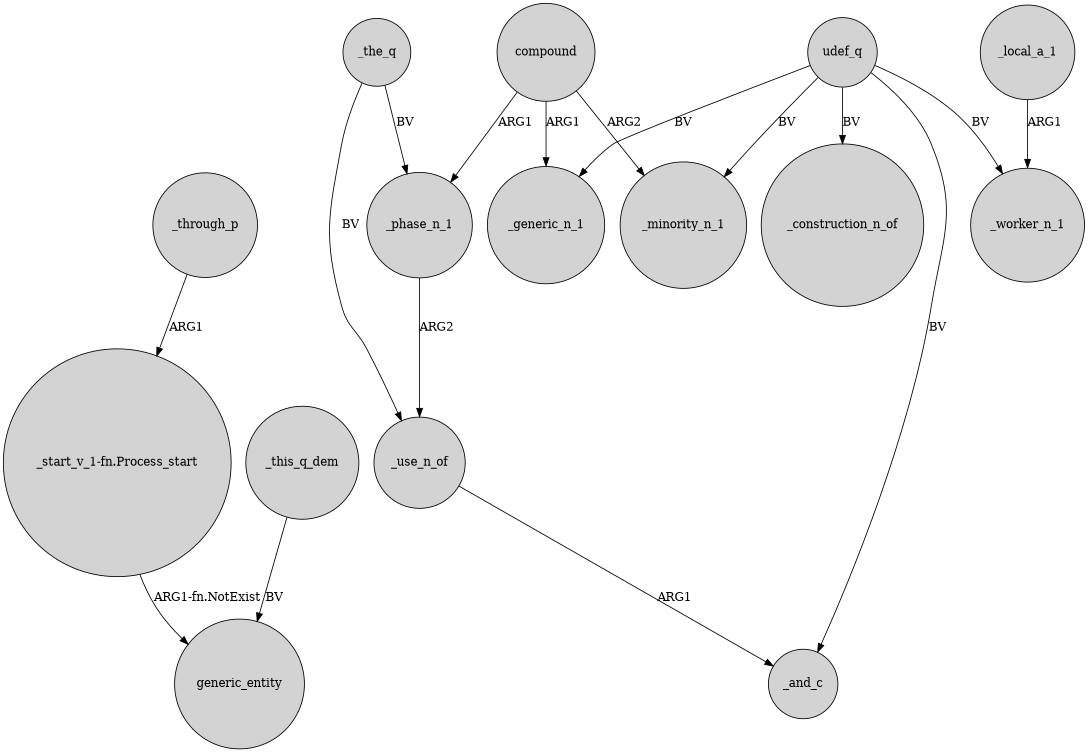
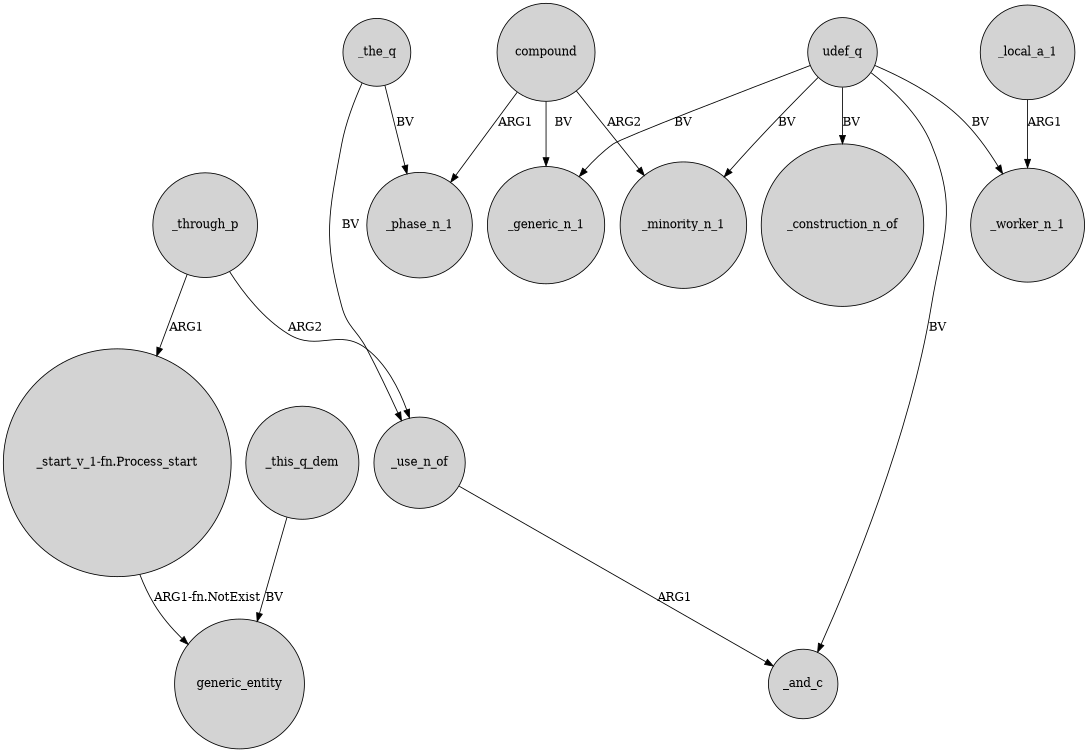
(563, 123) -> (563, 123)
(420, 343) -> (322, 341)
